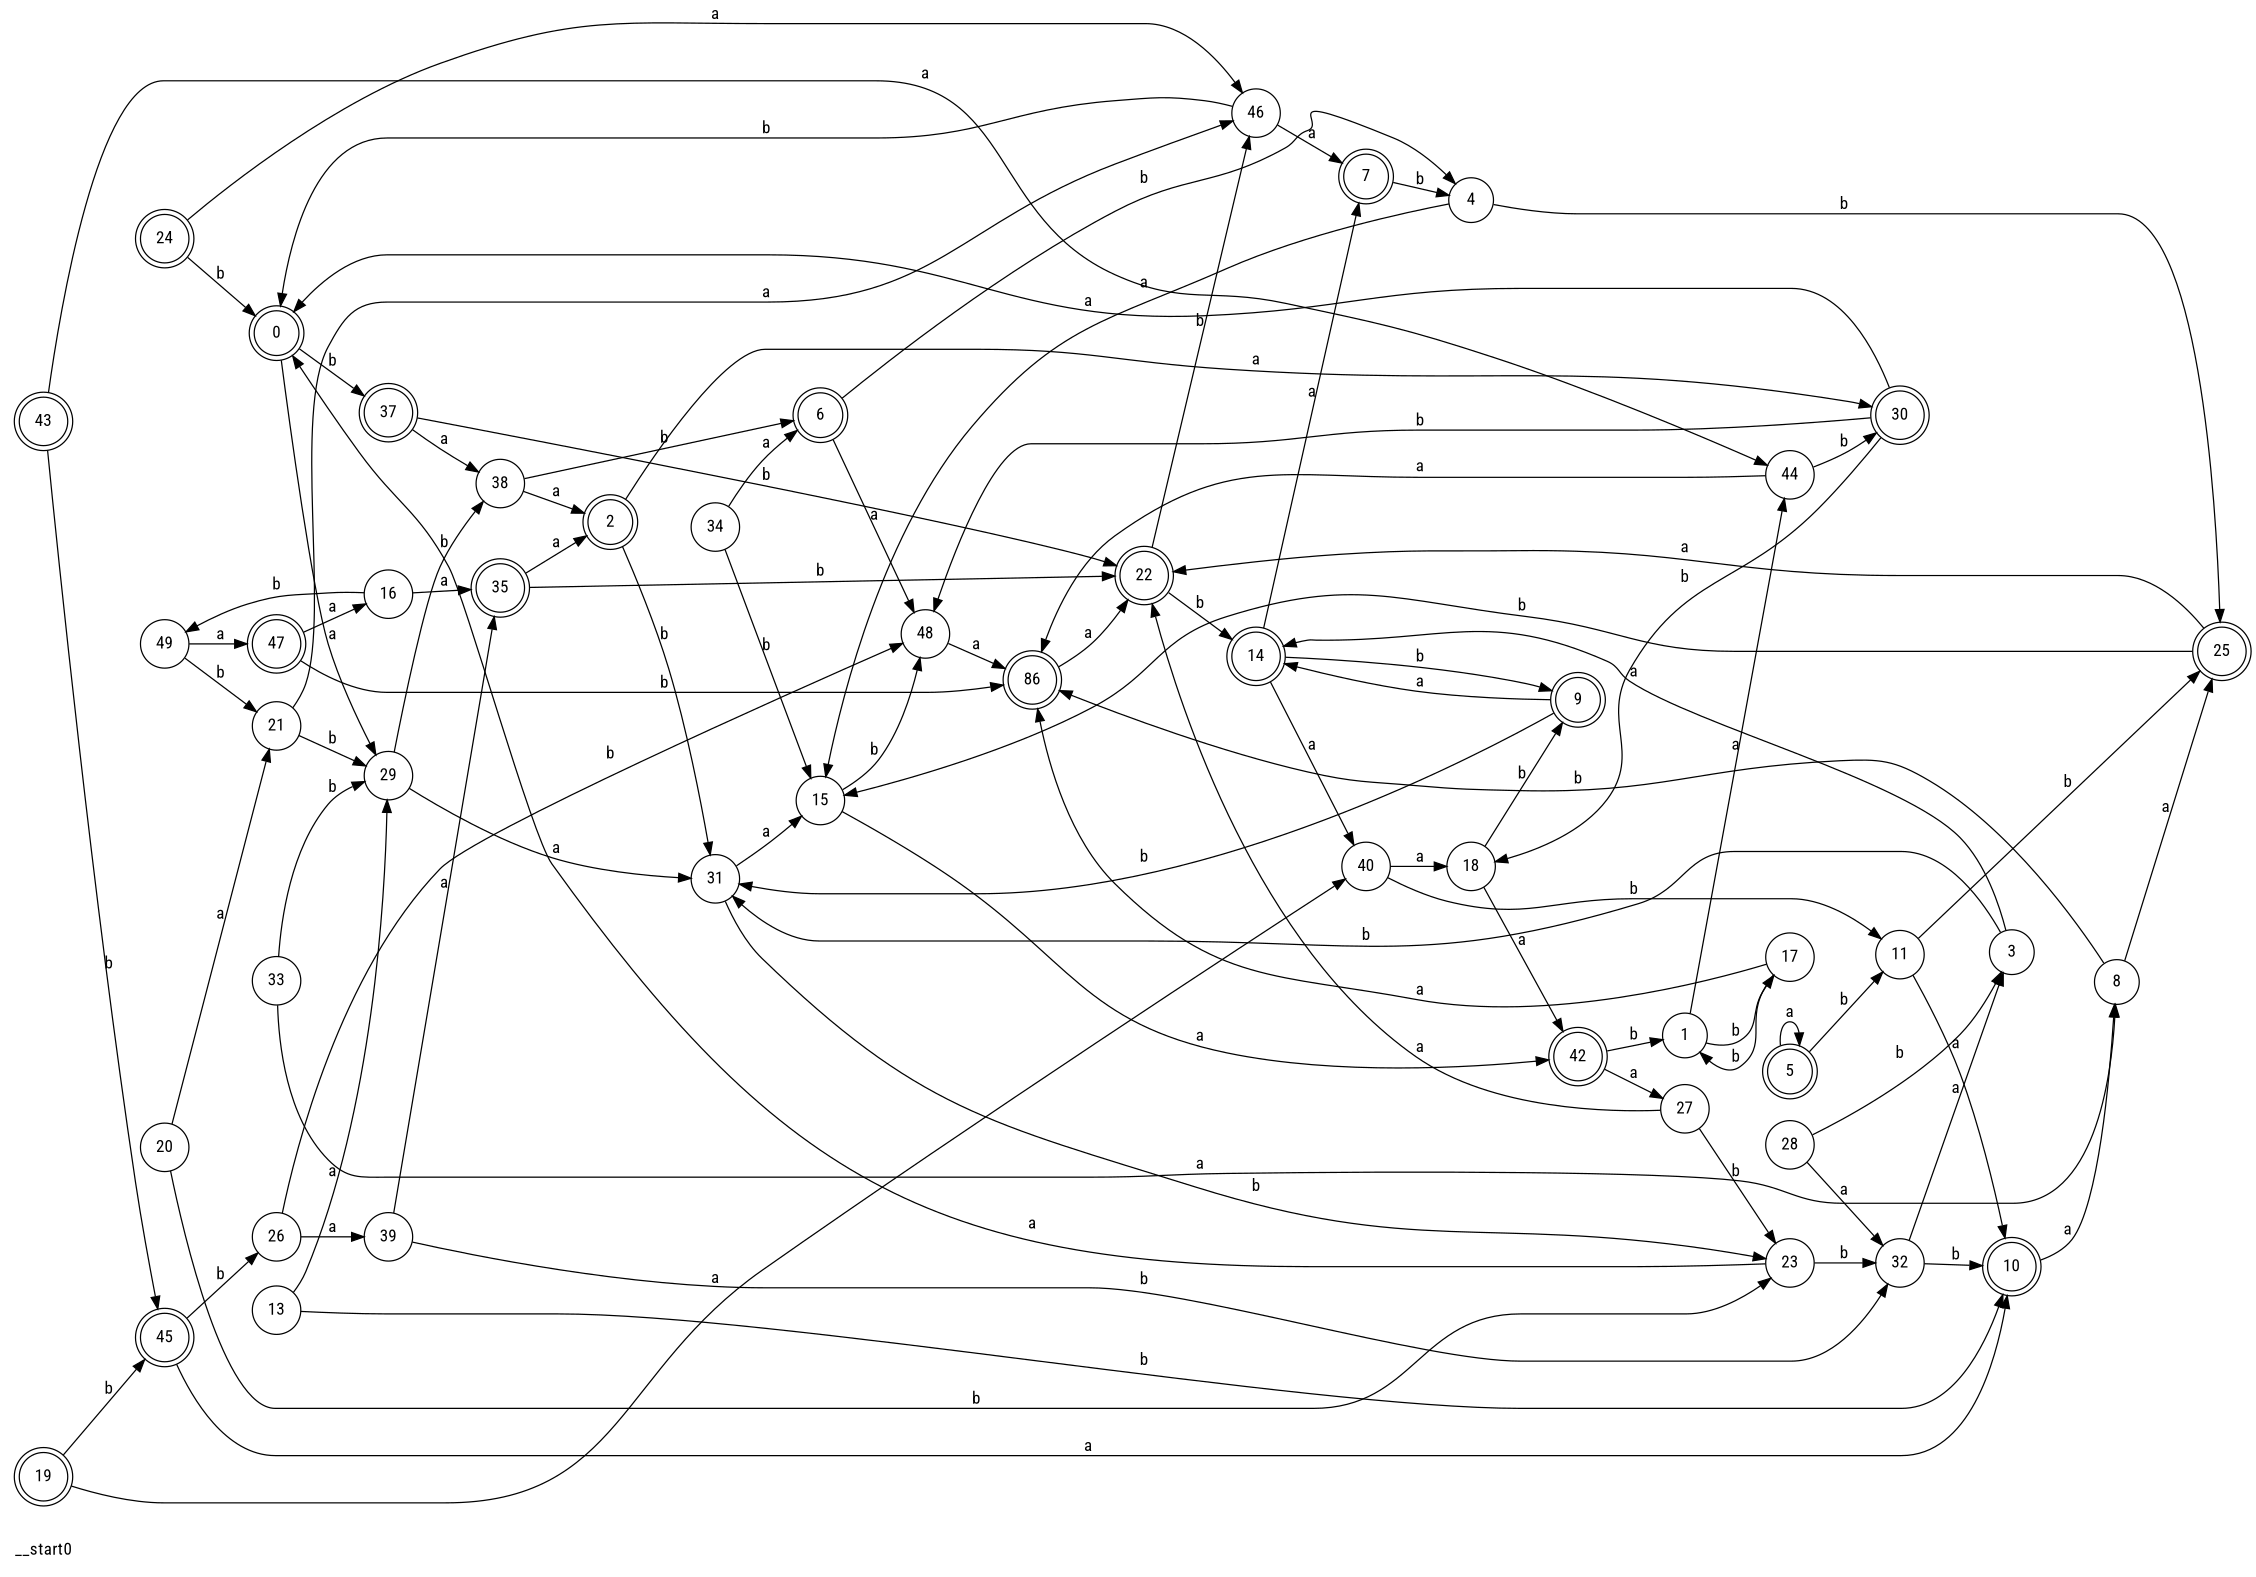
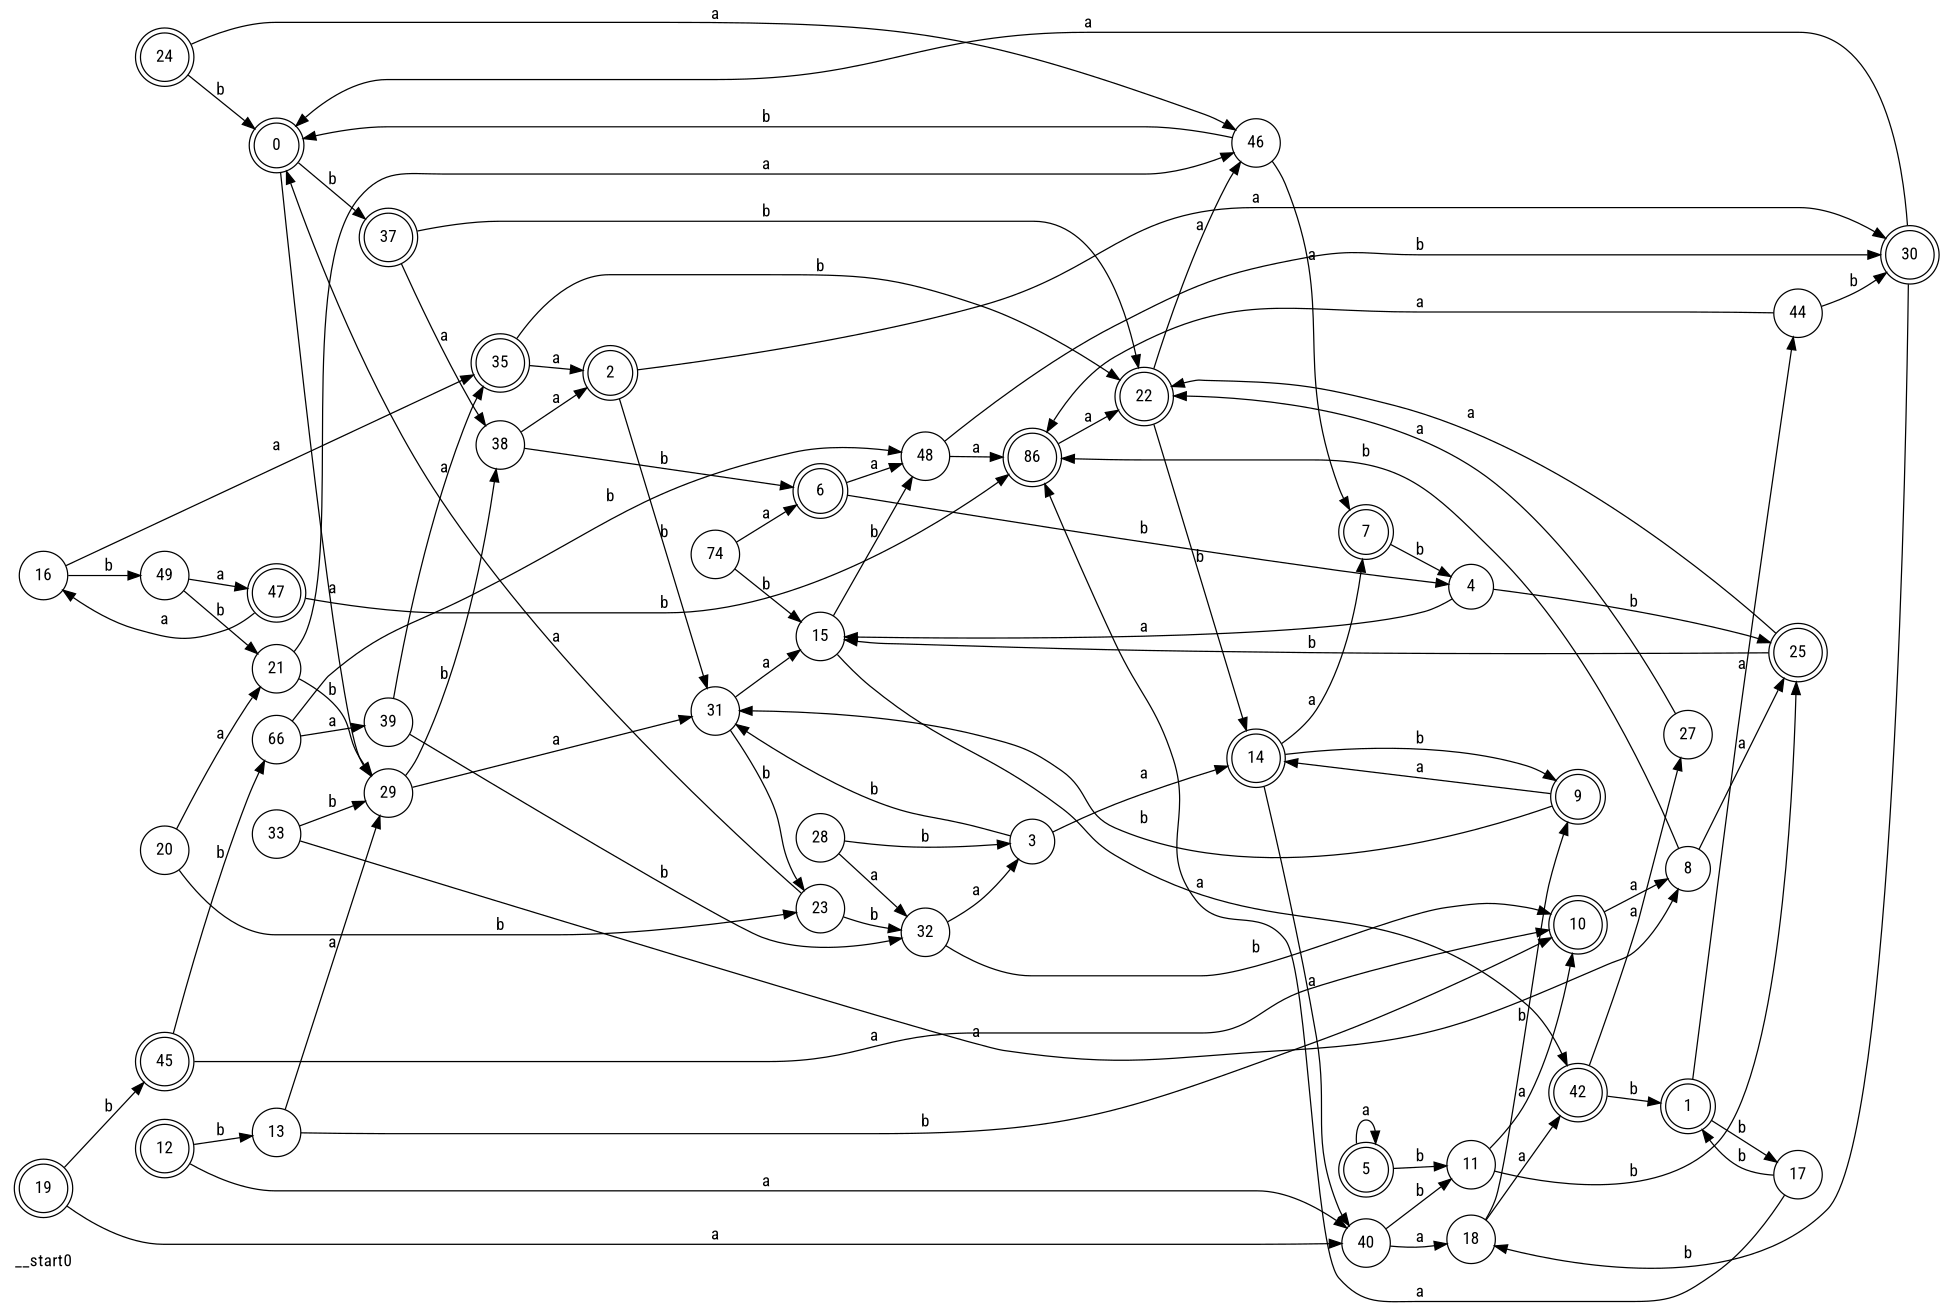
(1200, 321) -> (1200, 226)
(44, 421) -> none
(1358, 432) -> (1382, 254)
(715, 527) -> (715, 554)
(1685, 1035) -> (1688, 1106)
none -> (165, 1149)
(1739, 1188) -> none
(277, 1237) -> (277, 740)
